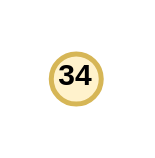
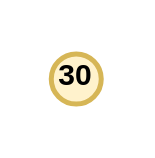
(76, 76) -> (76, 76)
